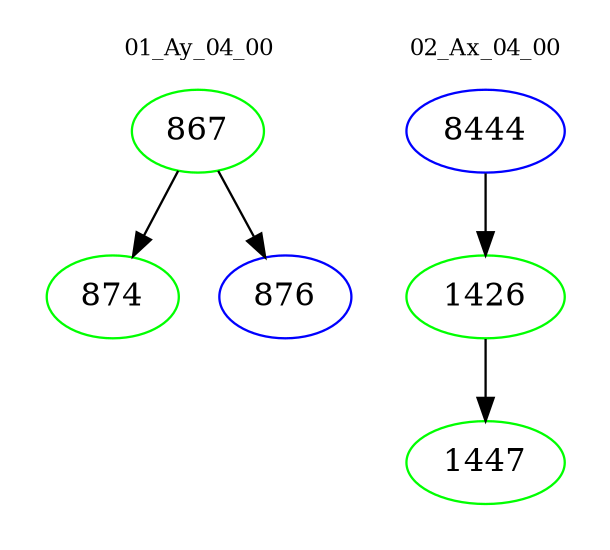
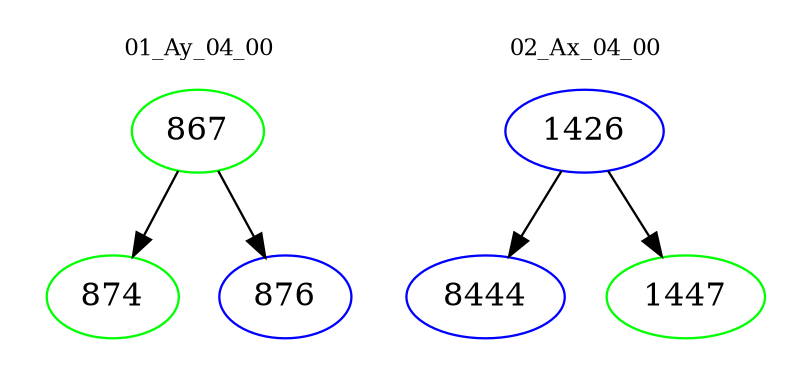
(486, 203) -> (541, 204)
(486, 297) -> (585, 131)
